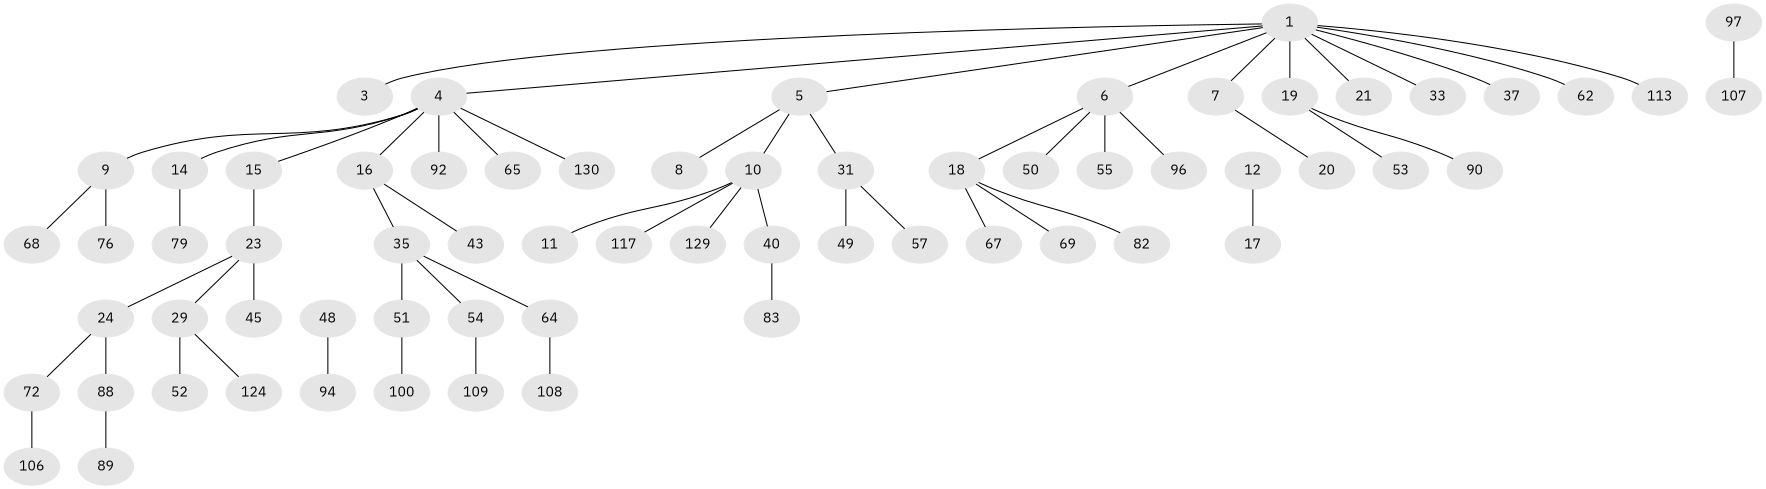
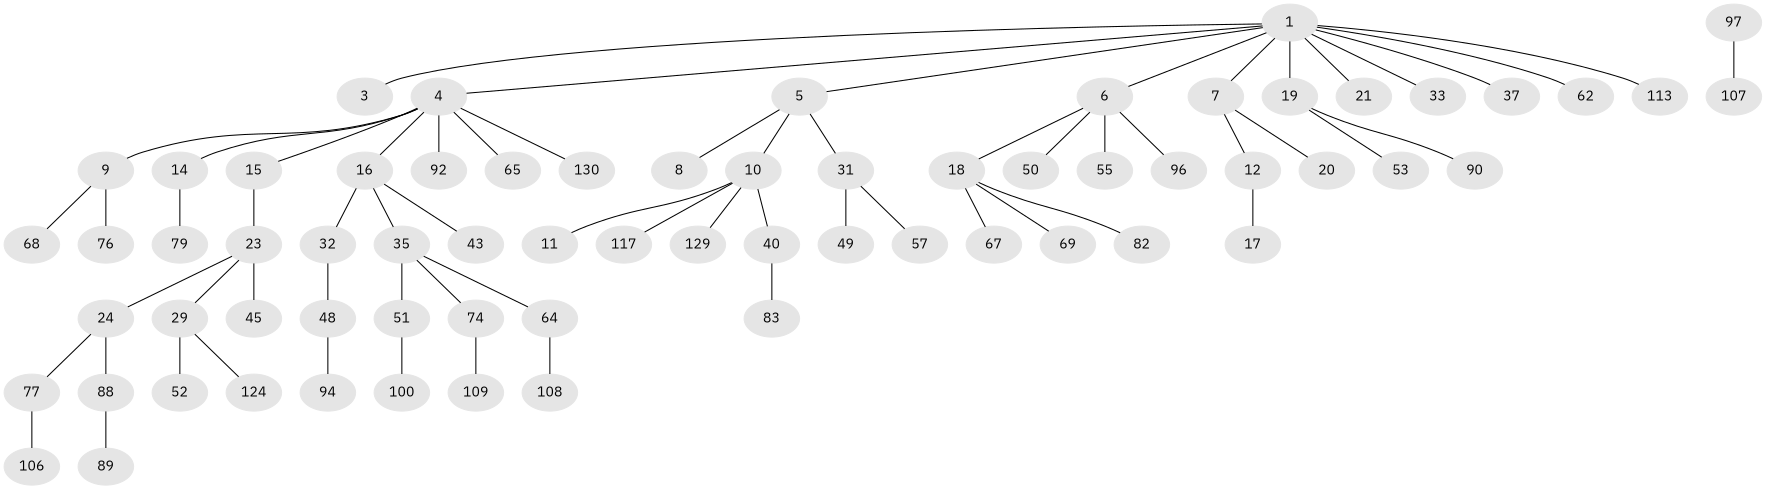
none -> (1234, 134)
none -> (328, 245)
(476, 319) -> (476, 319)
(32, 393) -> (32, 393)
